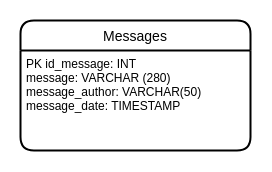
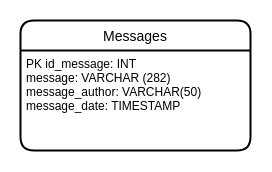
(80, 64) -> (80, 64)
